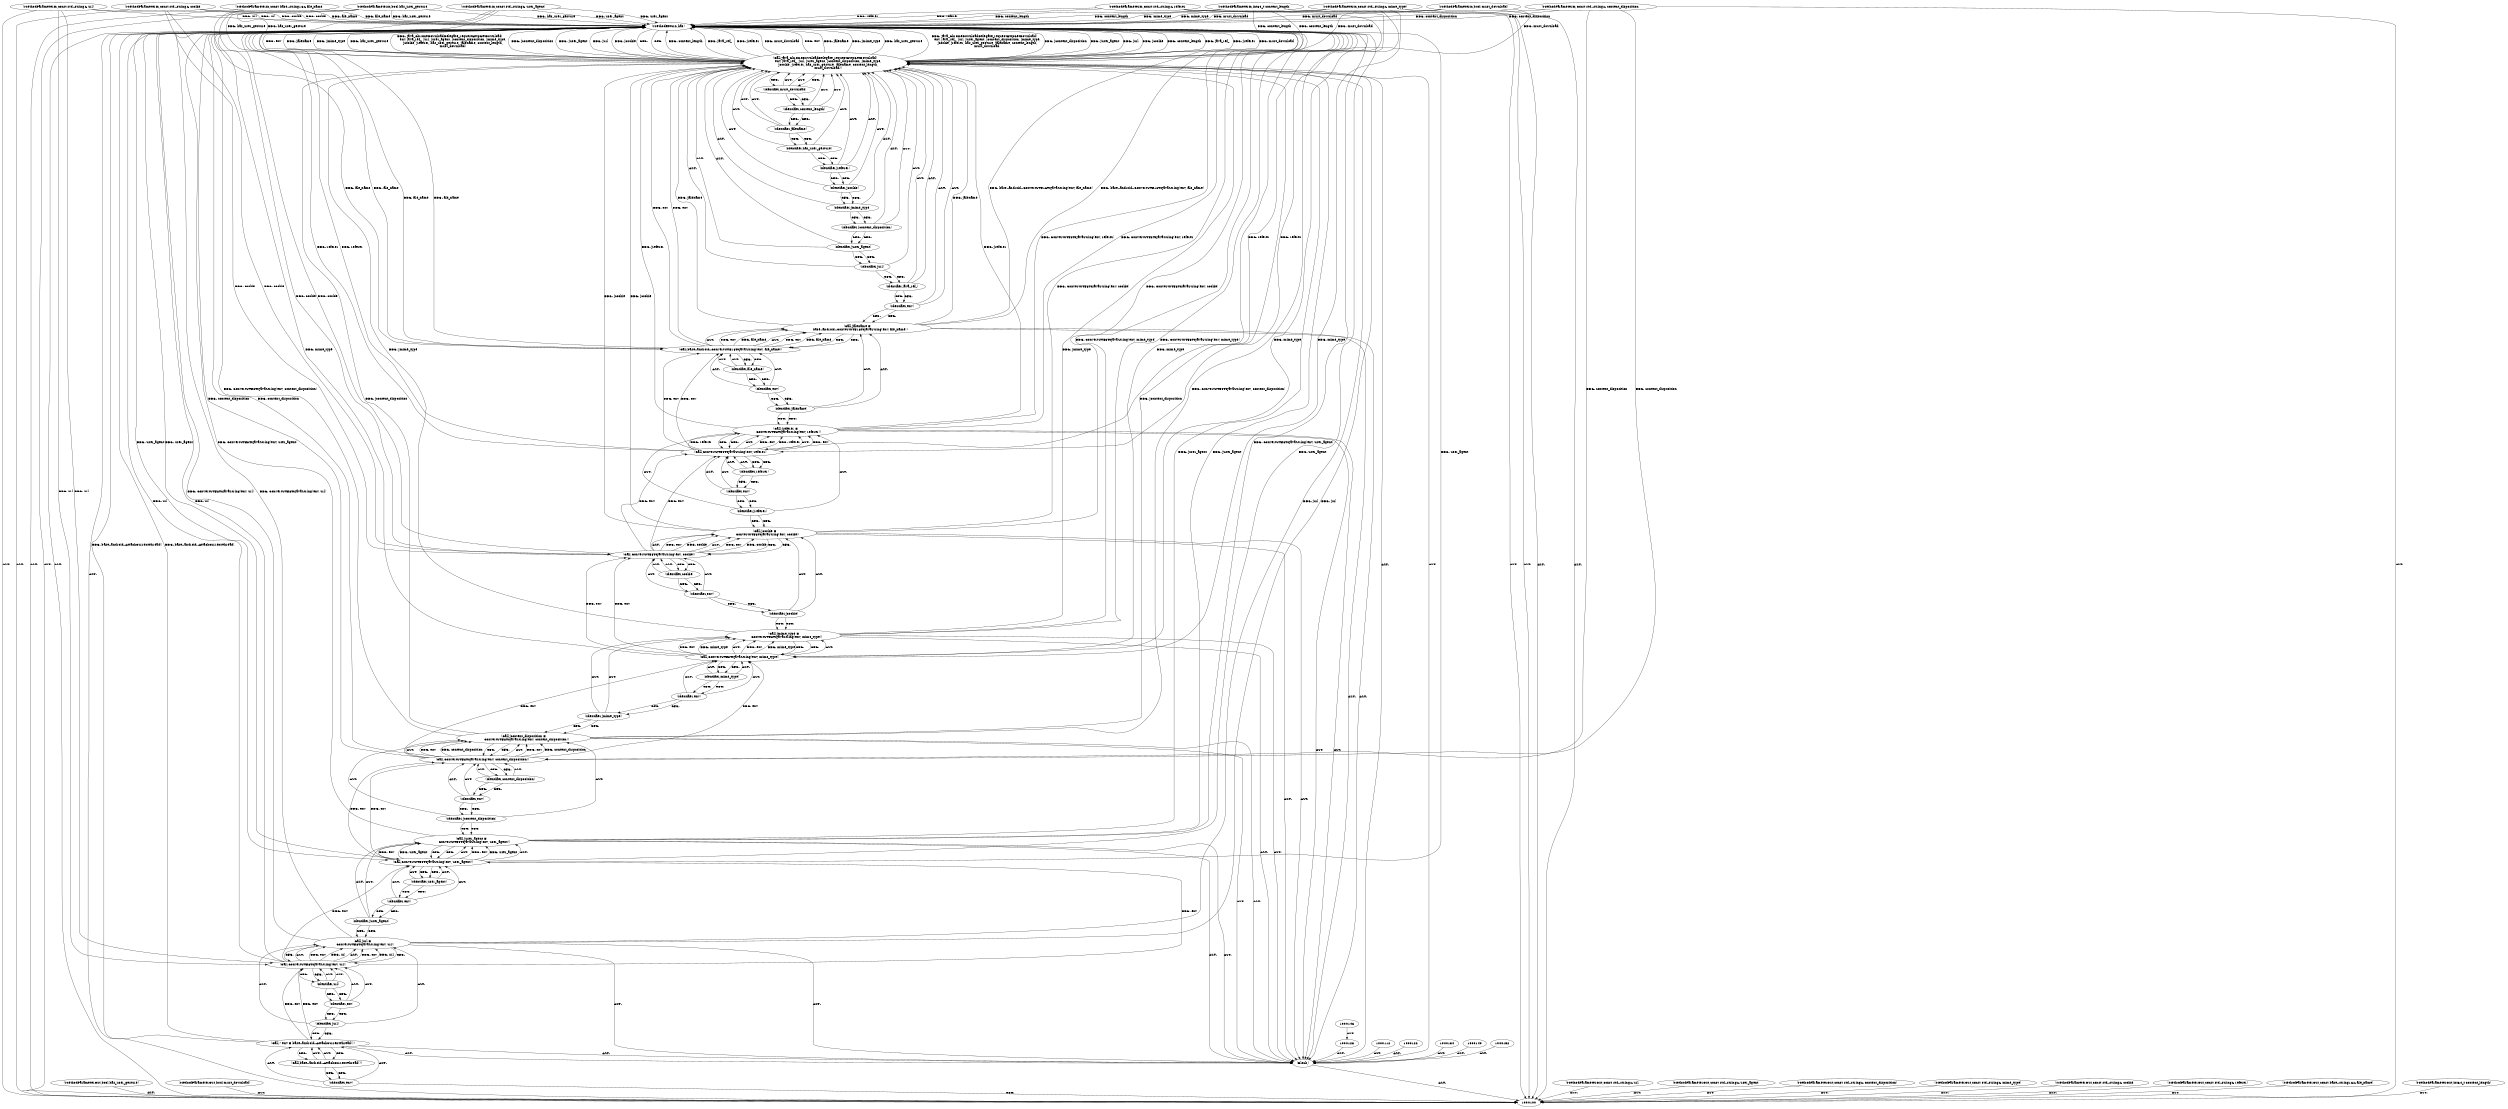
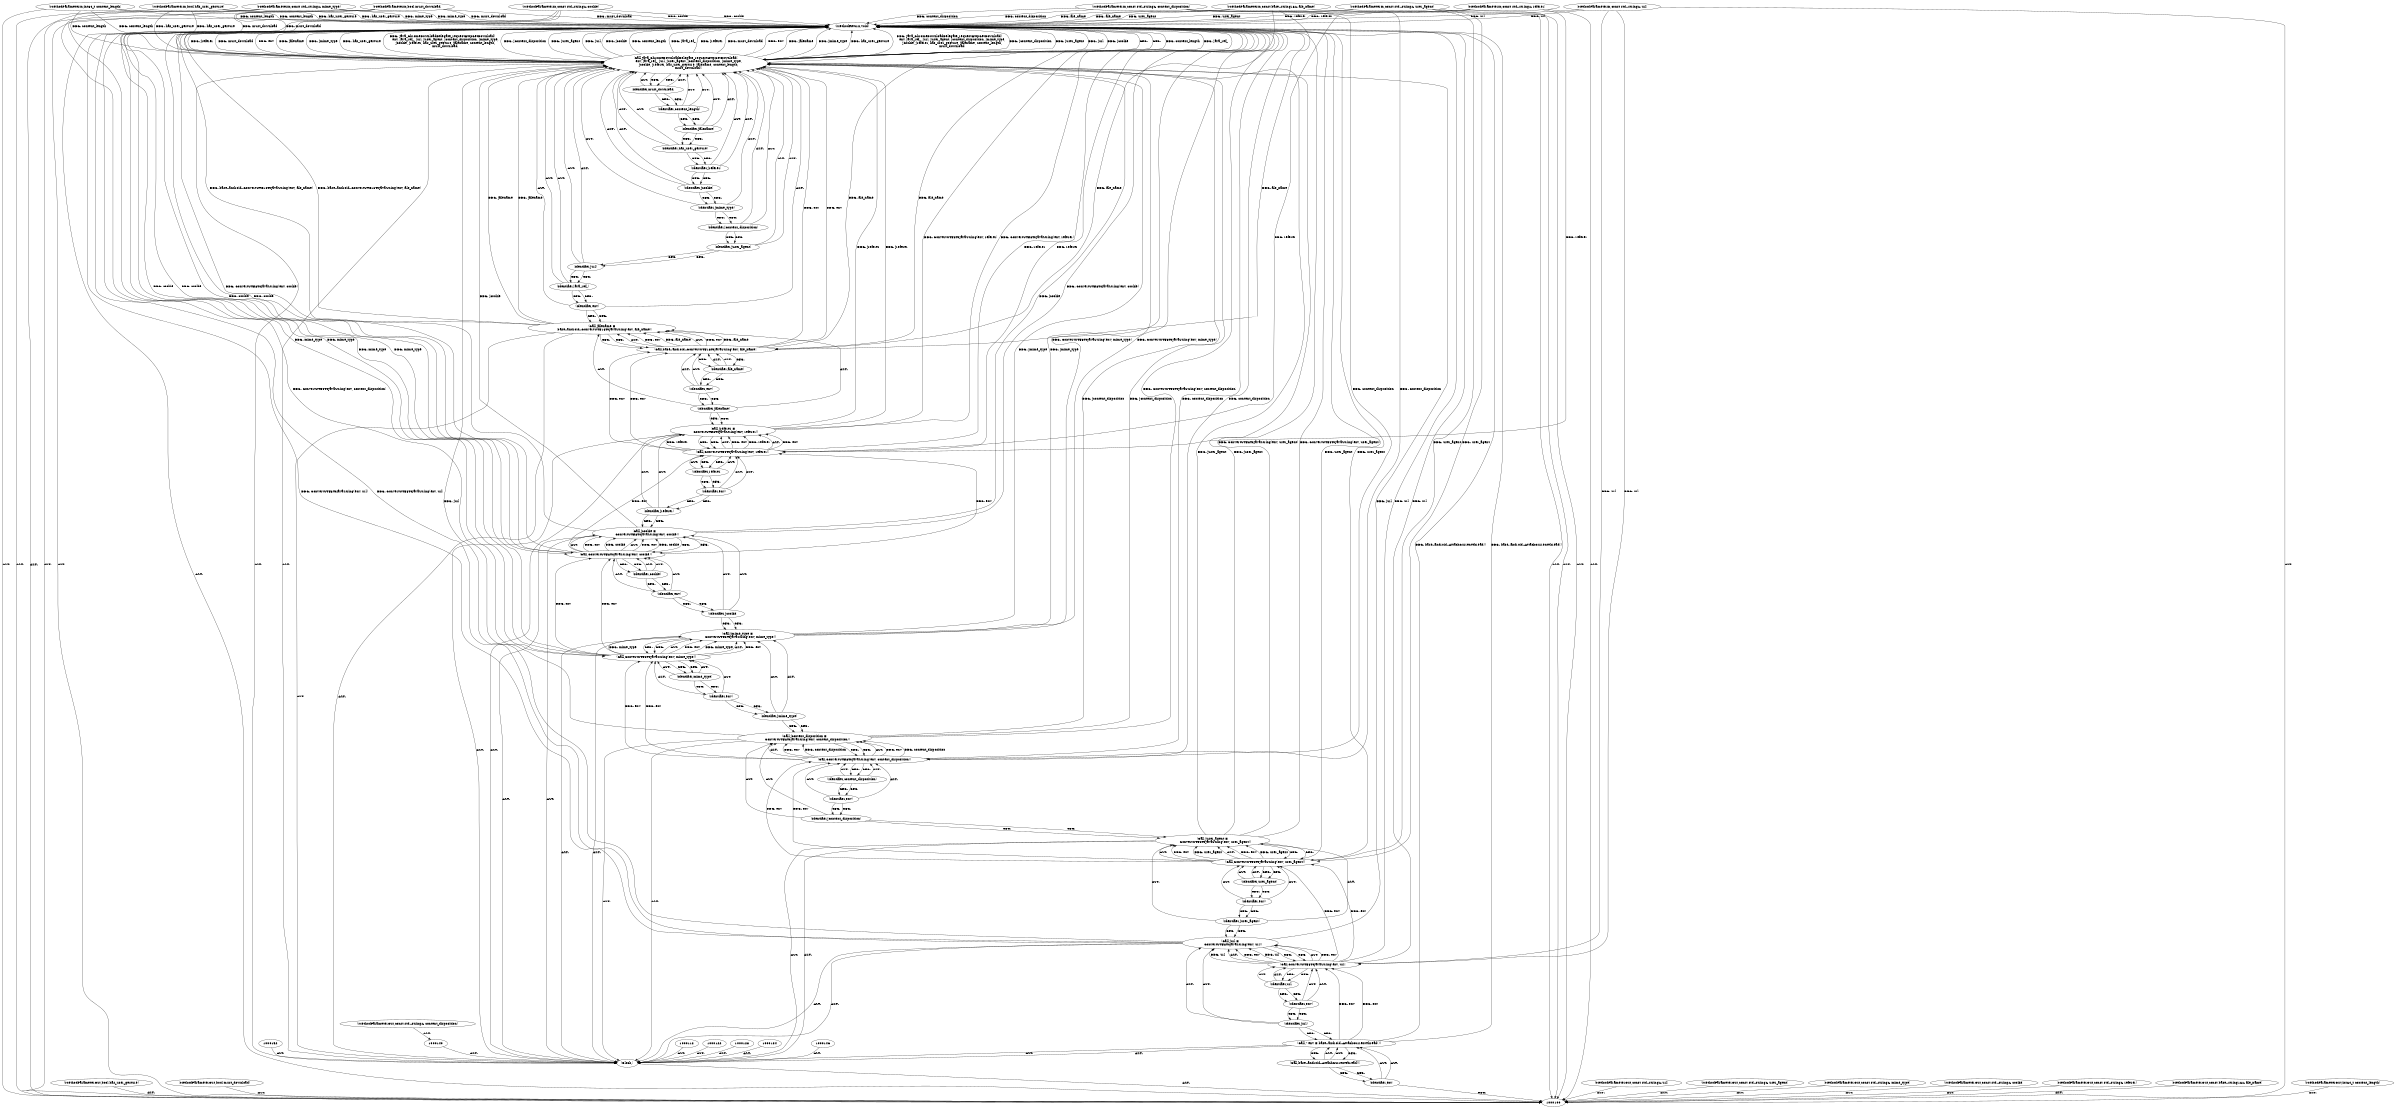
(669, 26) -> (852, 26)
(1347, 1033) -> (731, 1061)
(1672, 1094) -> (421, 1033)
